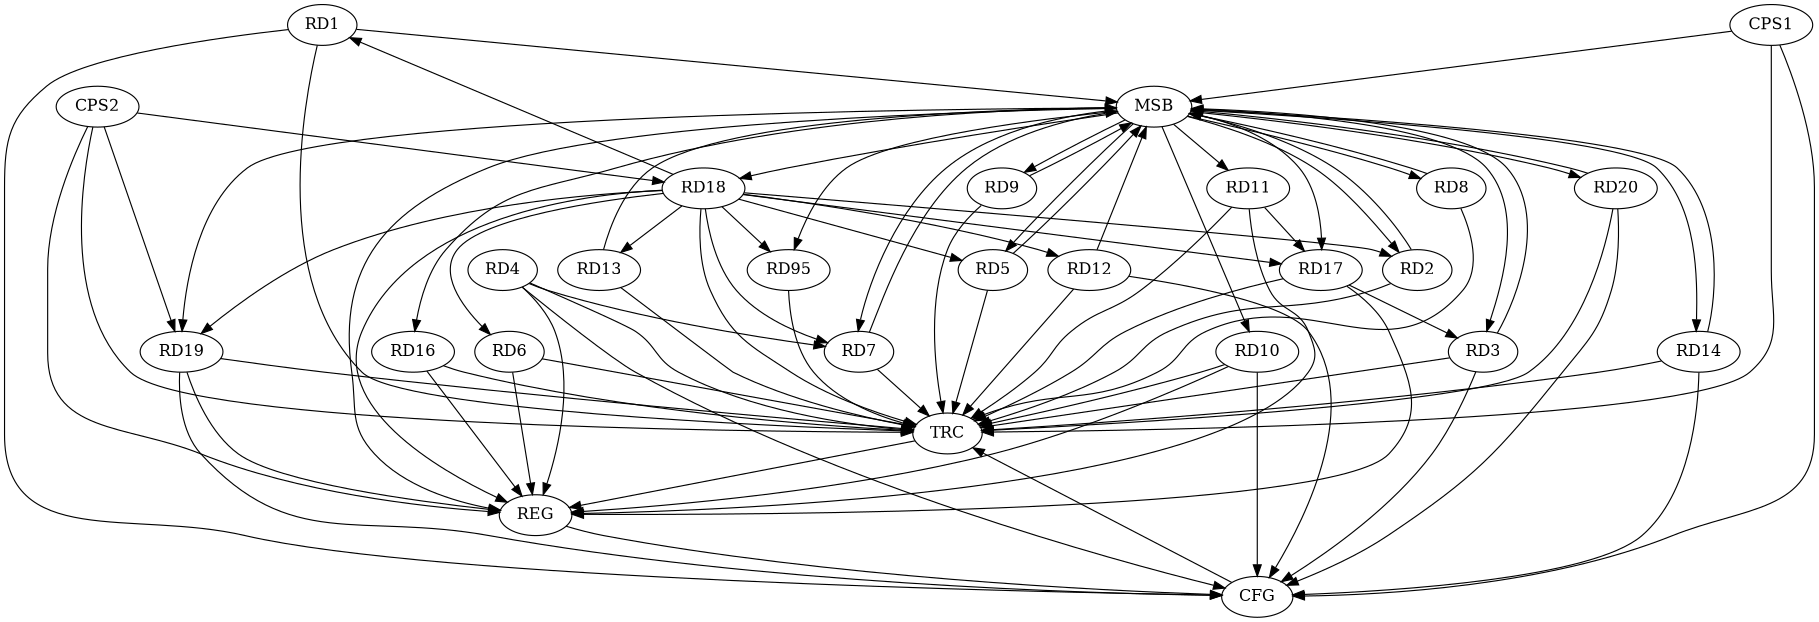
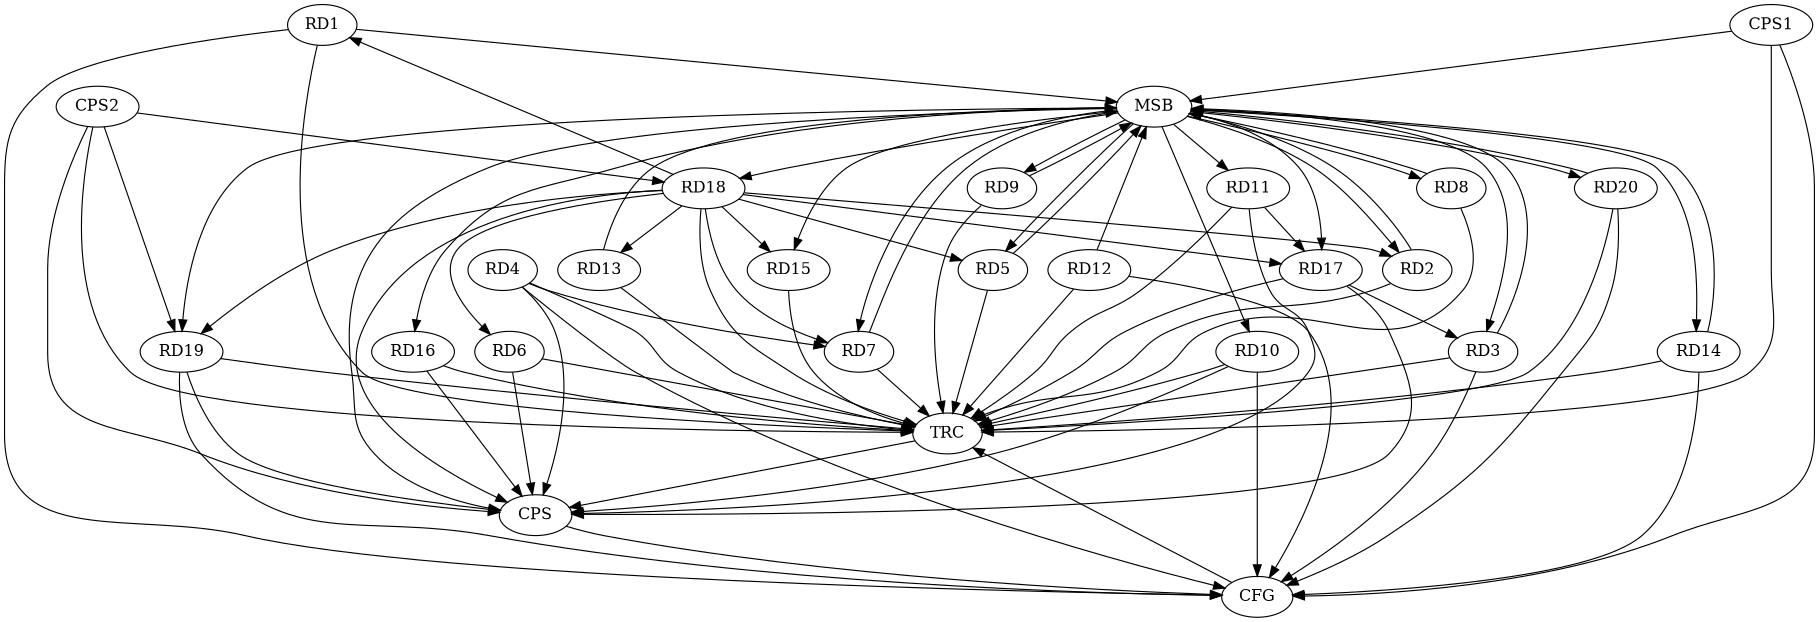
(950, 228) -> none
(789, 270) -> (789, 270)
(536, 515) -> (536, 515)
